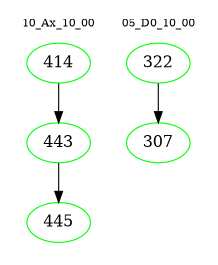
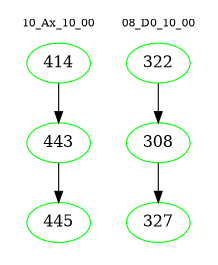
(159, 24) -> (159, 24)
(158, 143) -> (158, 143)
none -> (158, 222)
